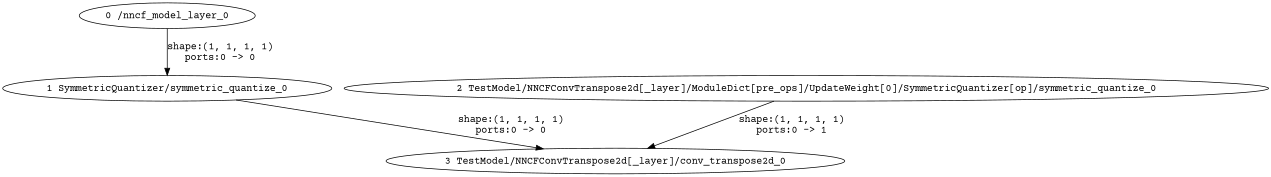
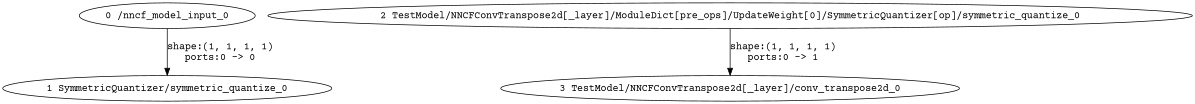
(167, 16) -> (167, 16)
(386, 124) -> none
